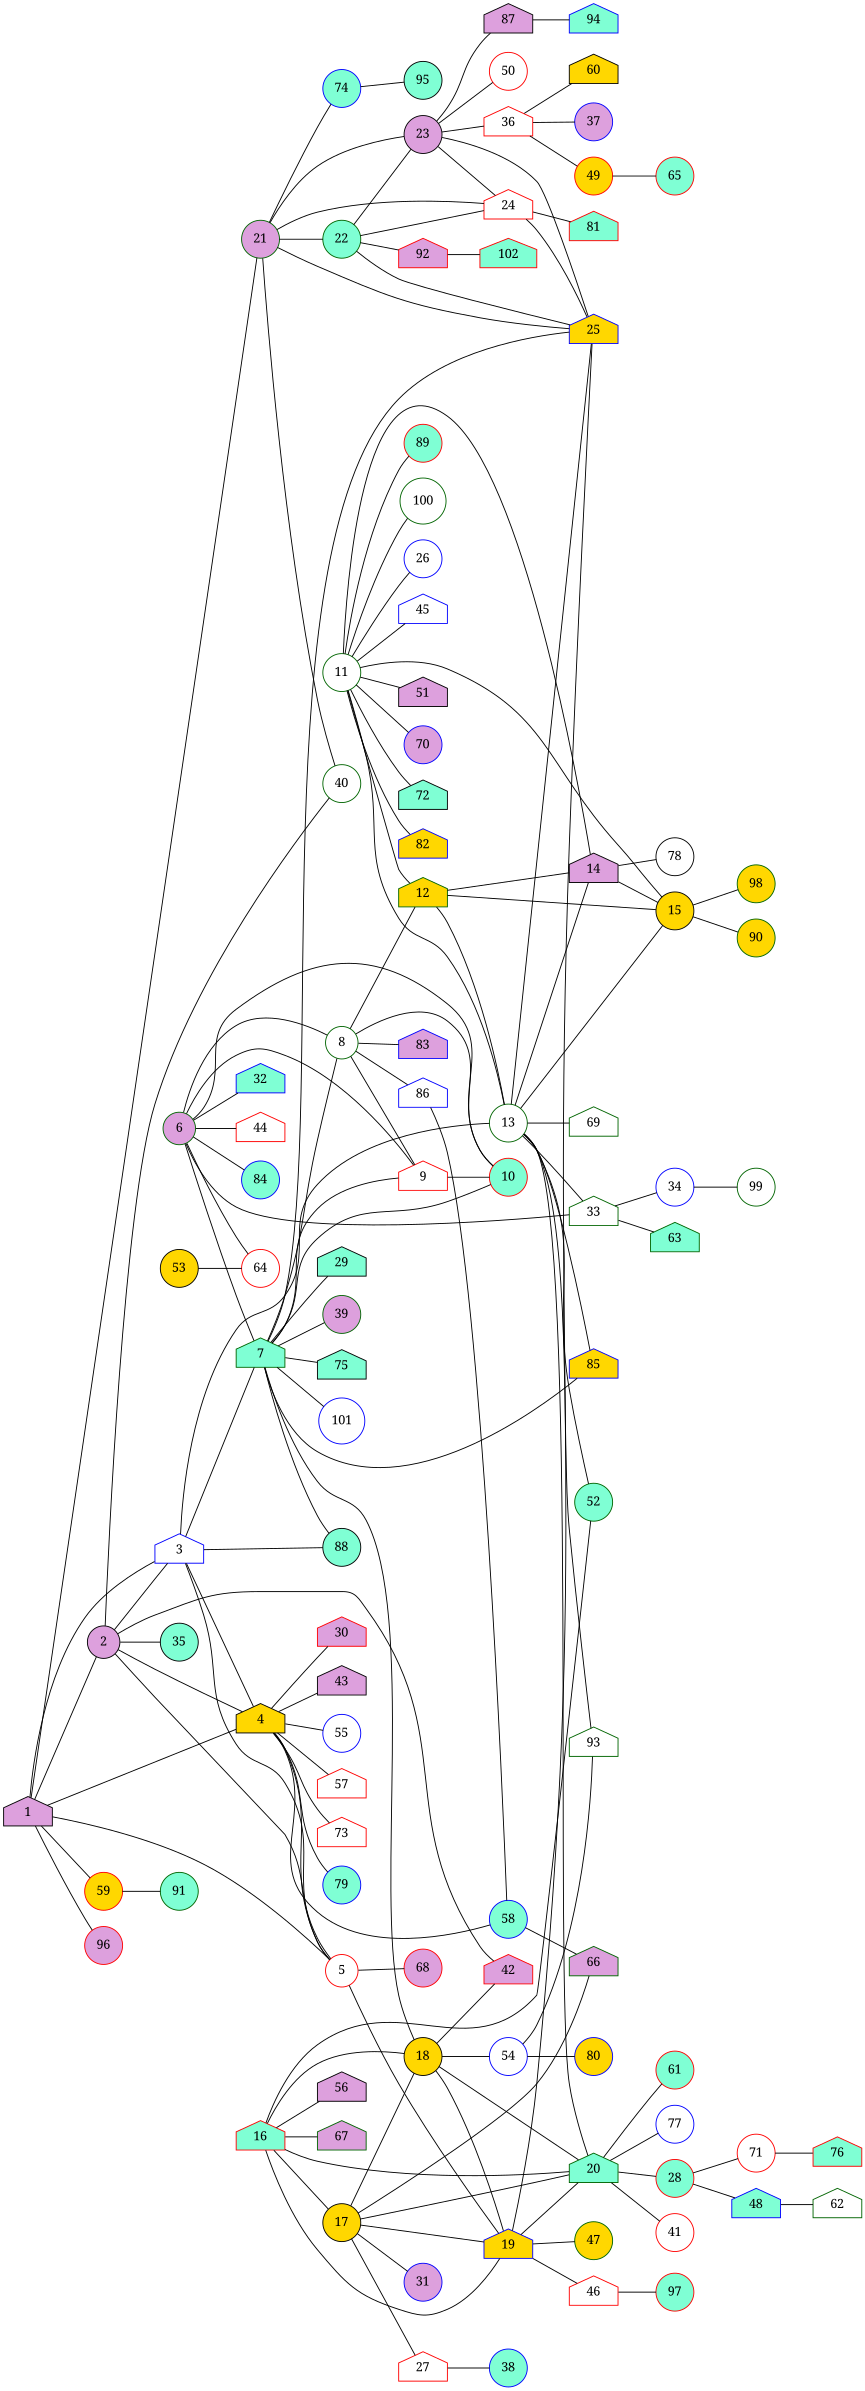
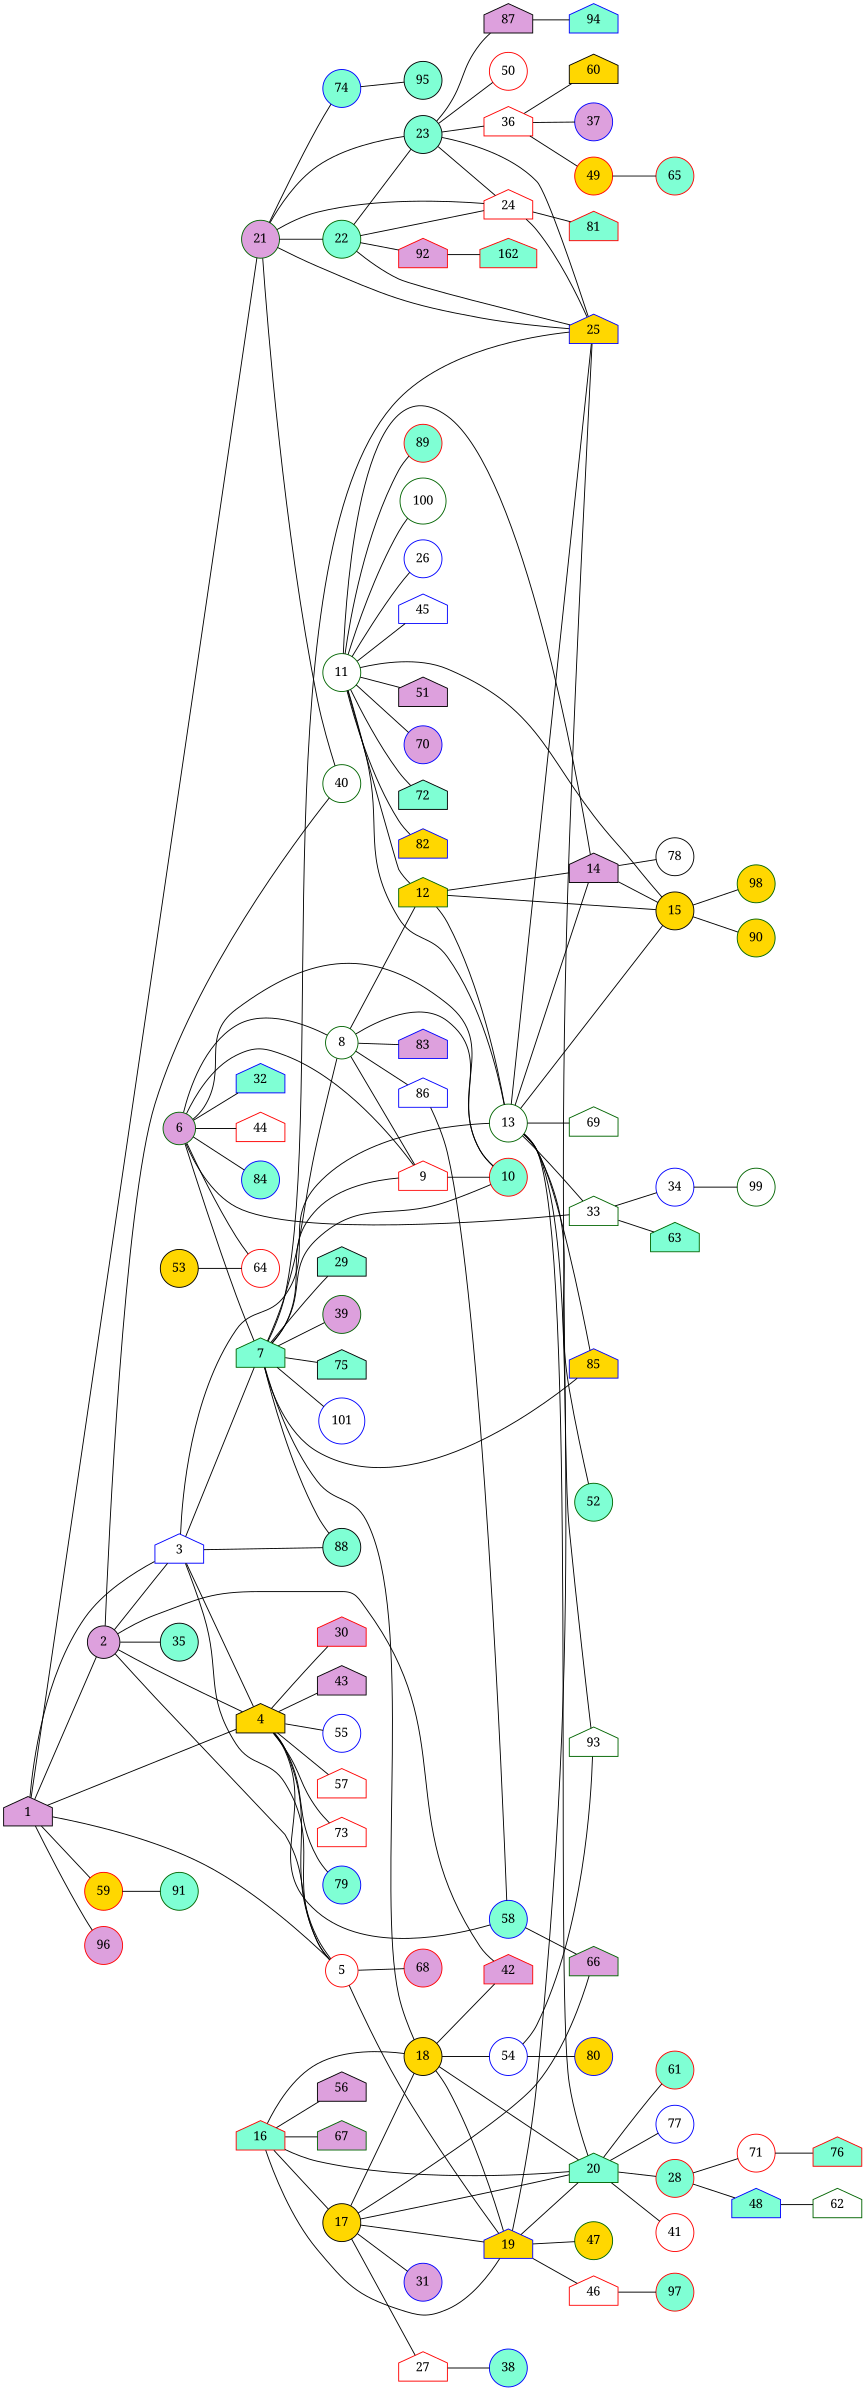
(423, 135) -> (423, 135)
(508, 255) -> (508, 255)
(541, 1961) -> none
